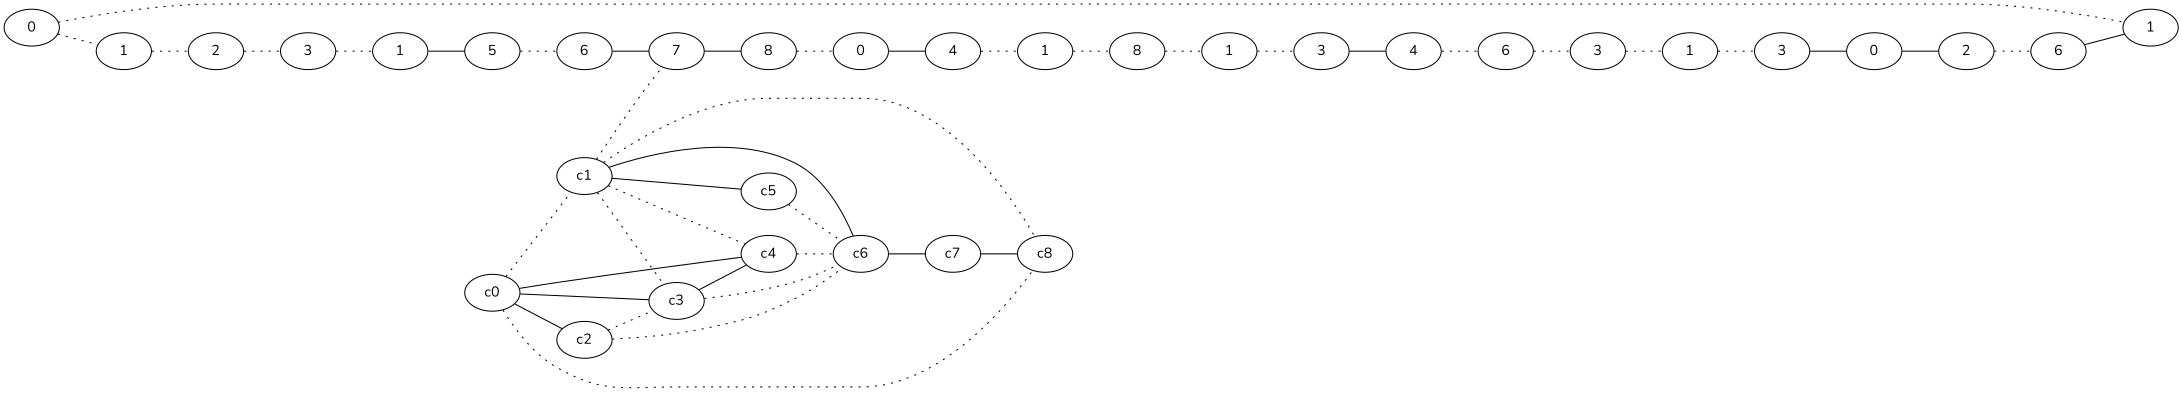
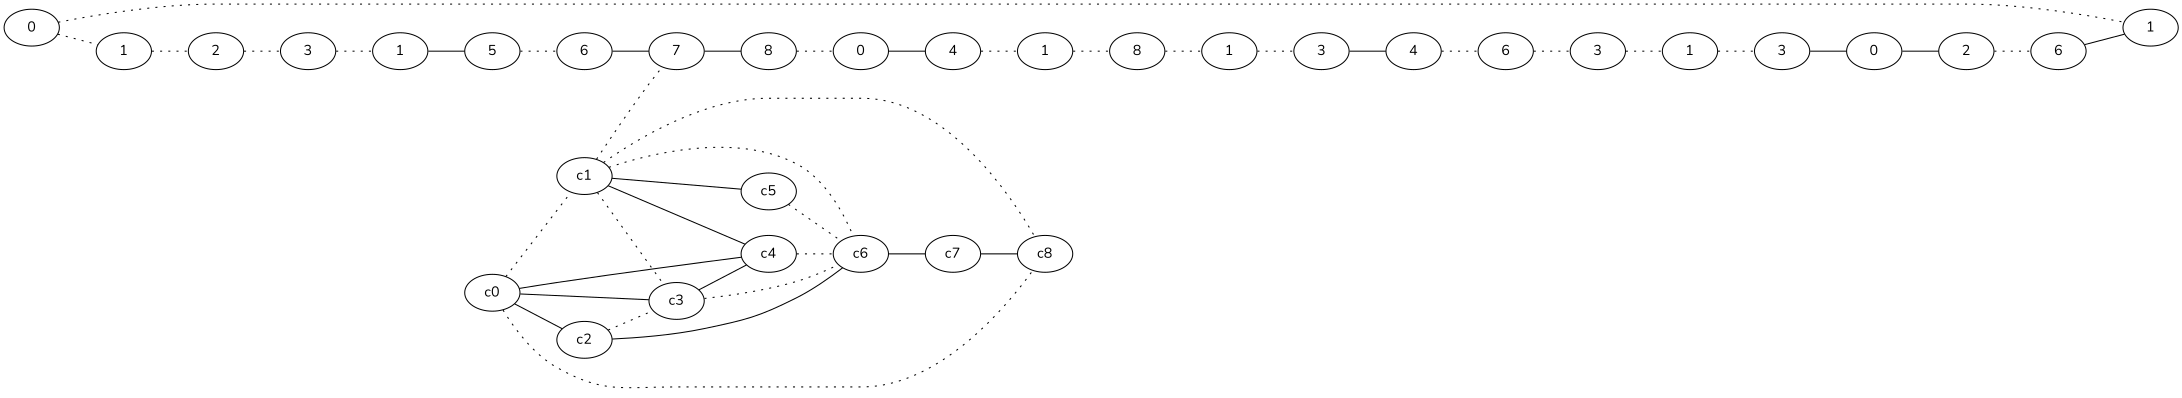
(749, 150) -> (749, 150)
(677, 215) -> (677, 215)
(734, 322) -> (734, 322)
